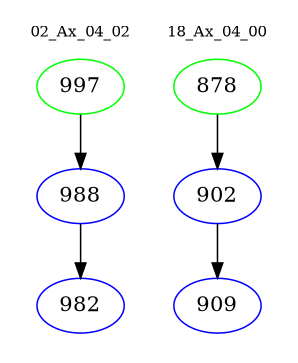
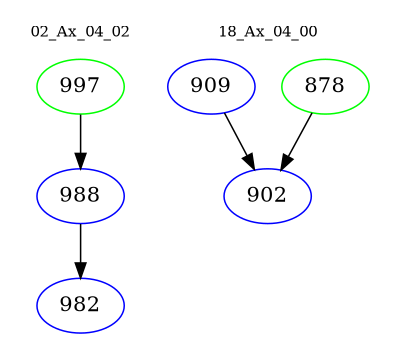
(217, 243) -> (236, 134)
